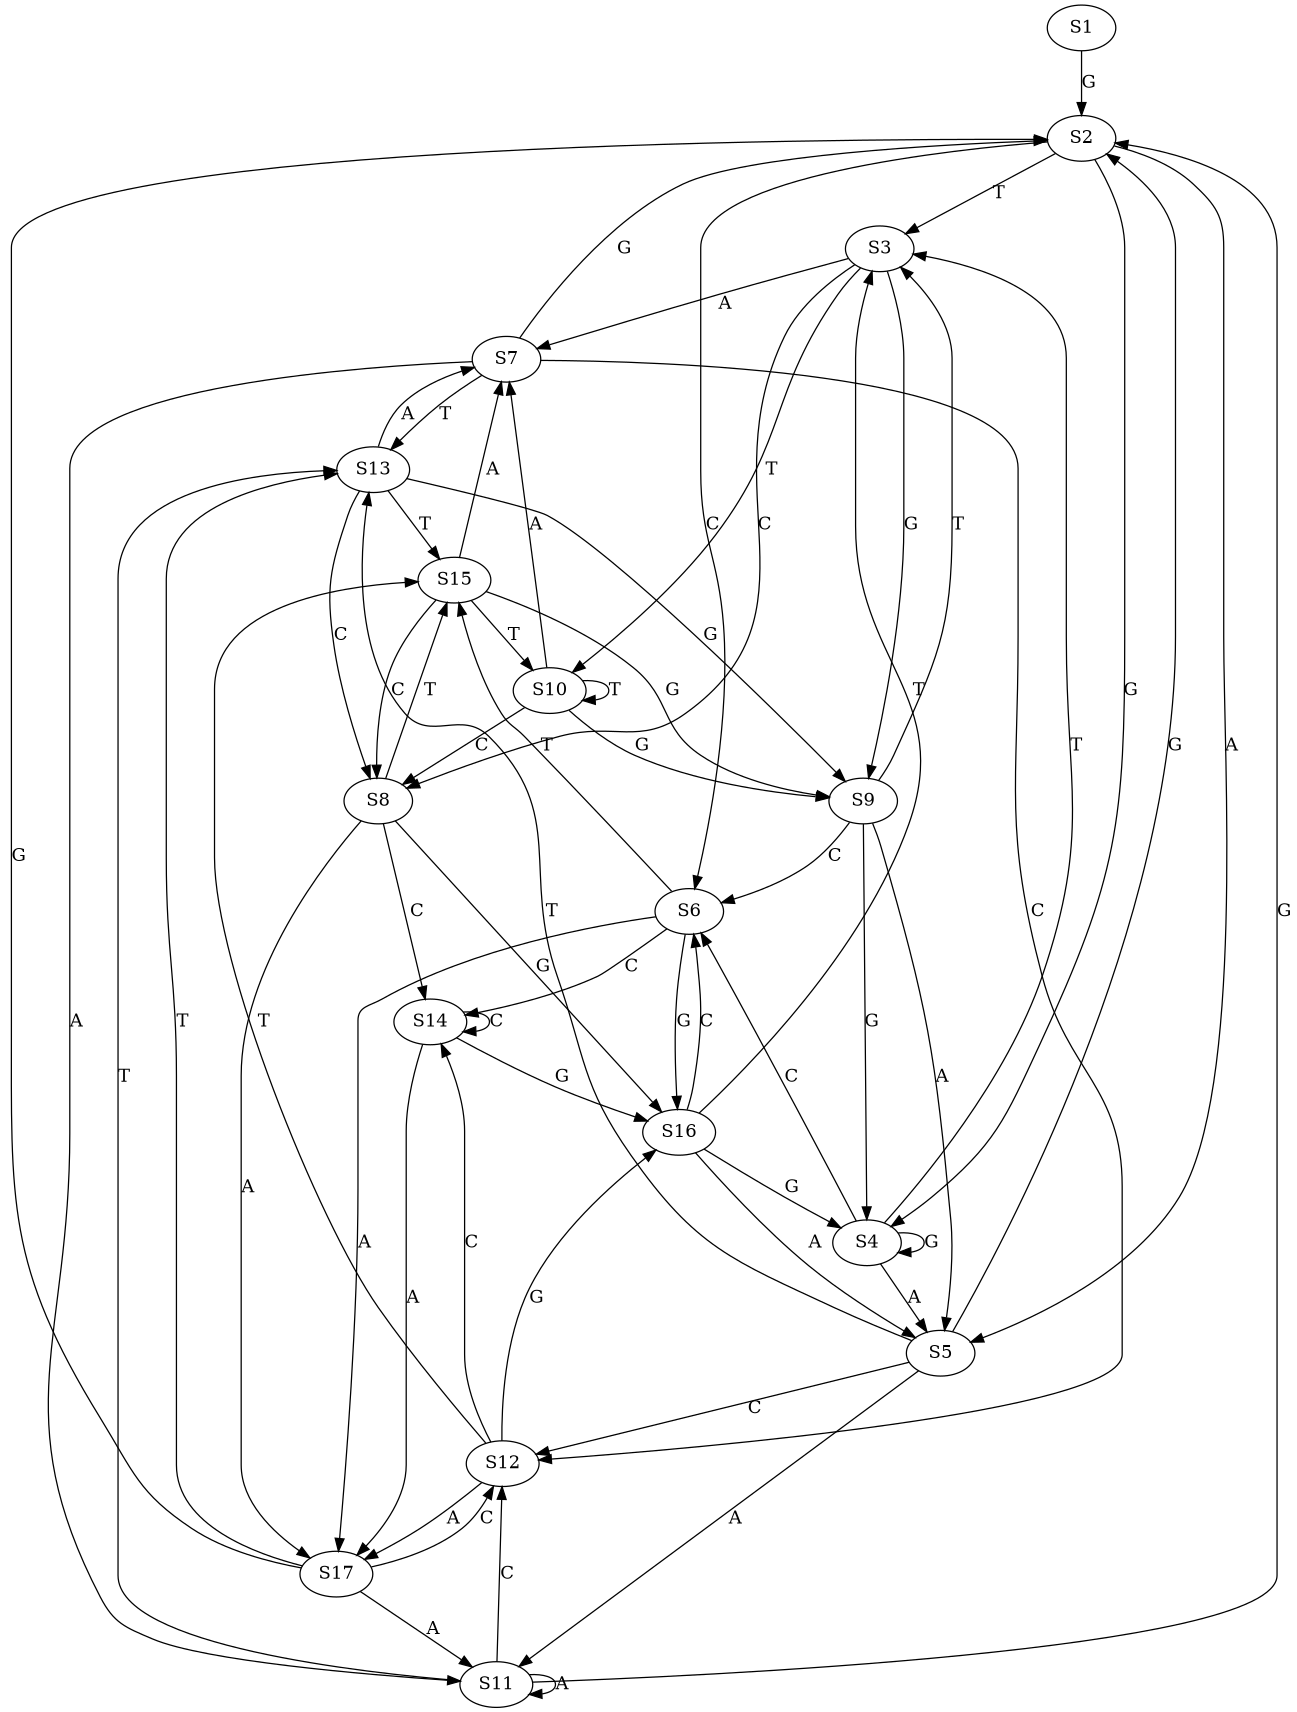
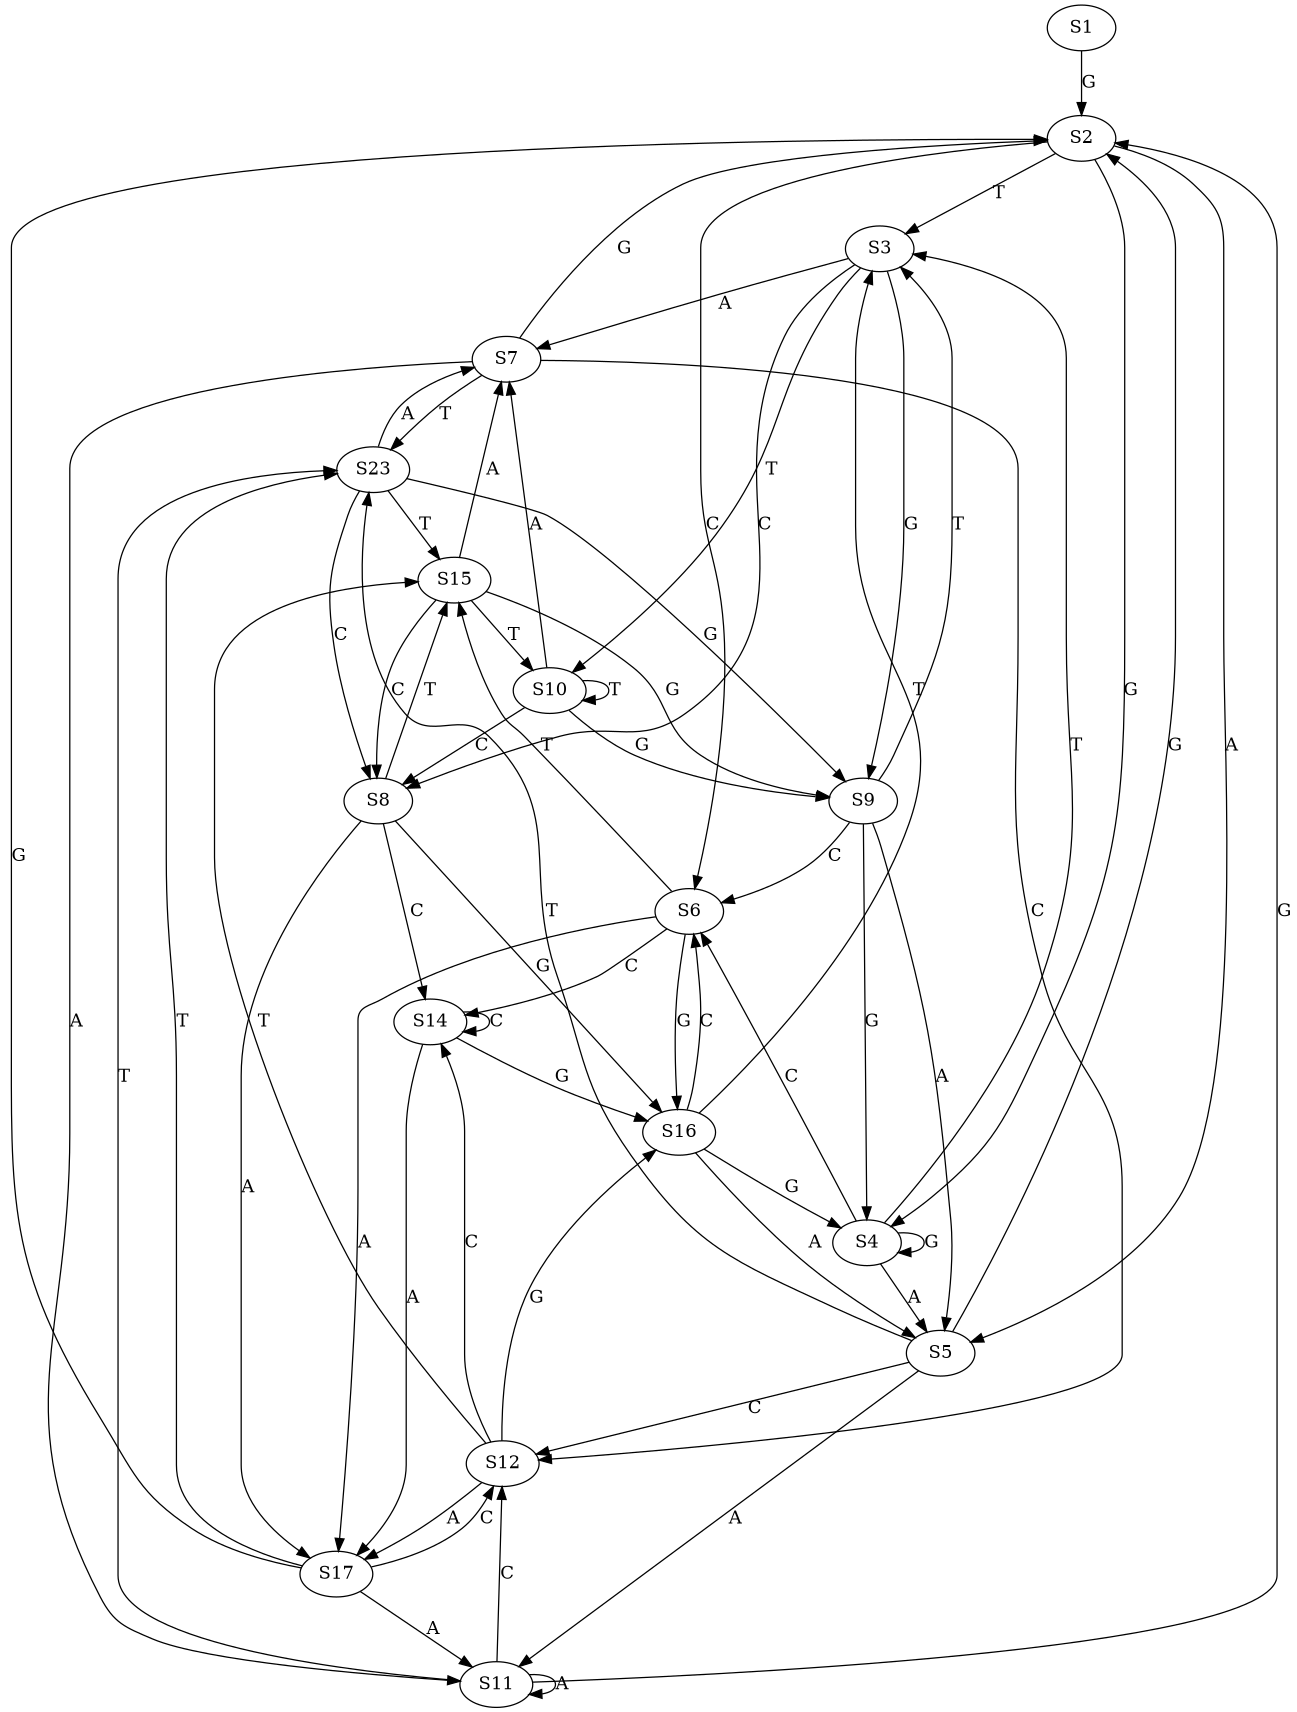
(373, 470) -> (373, 470)
